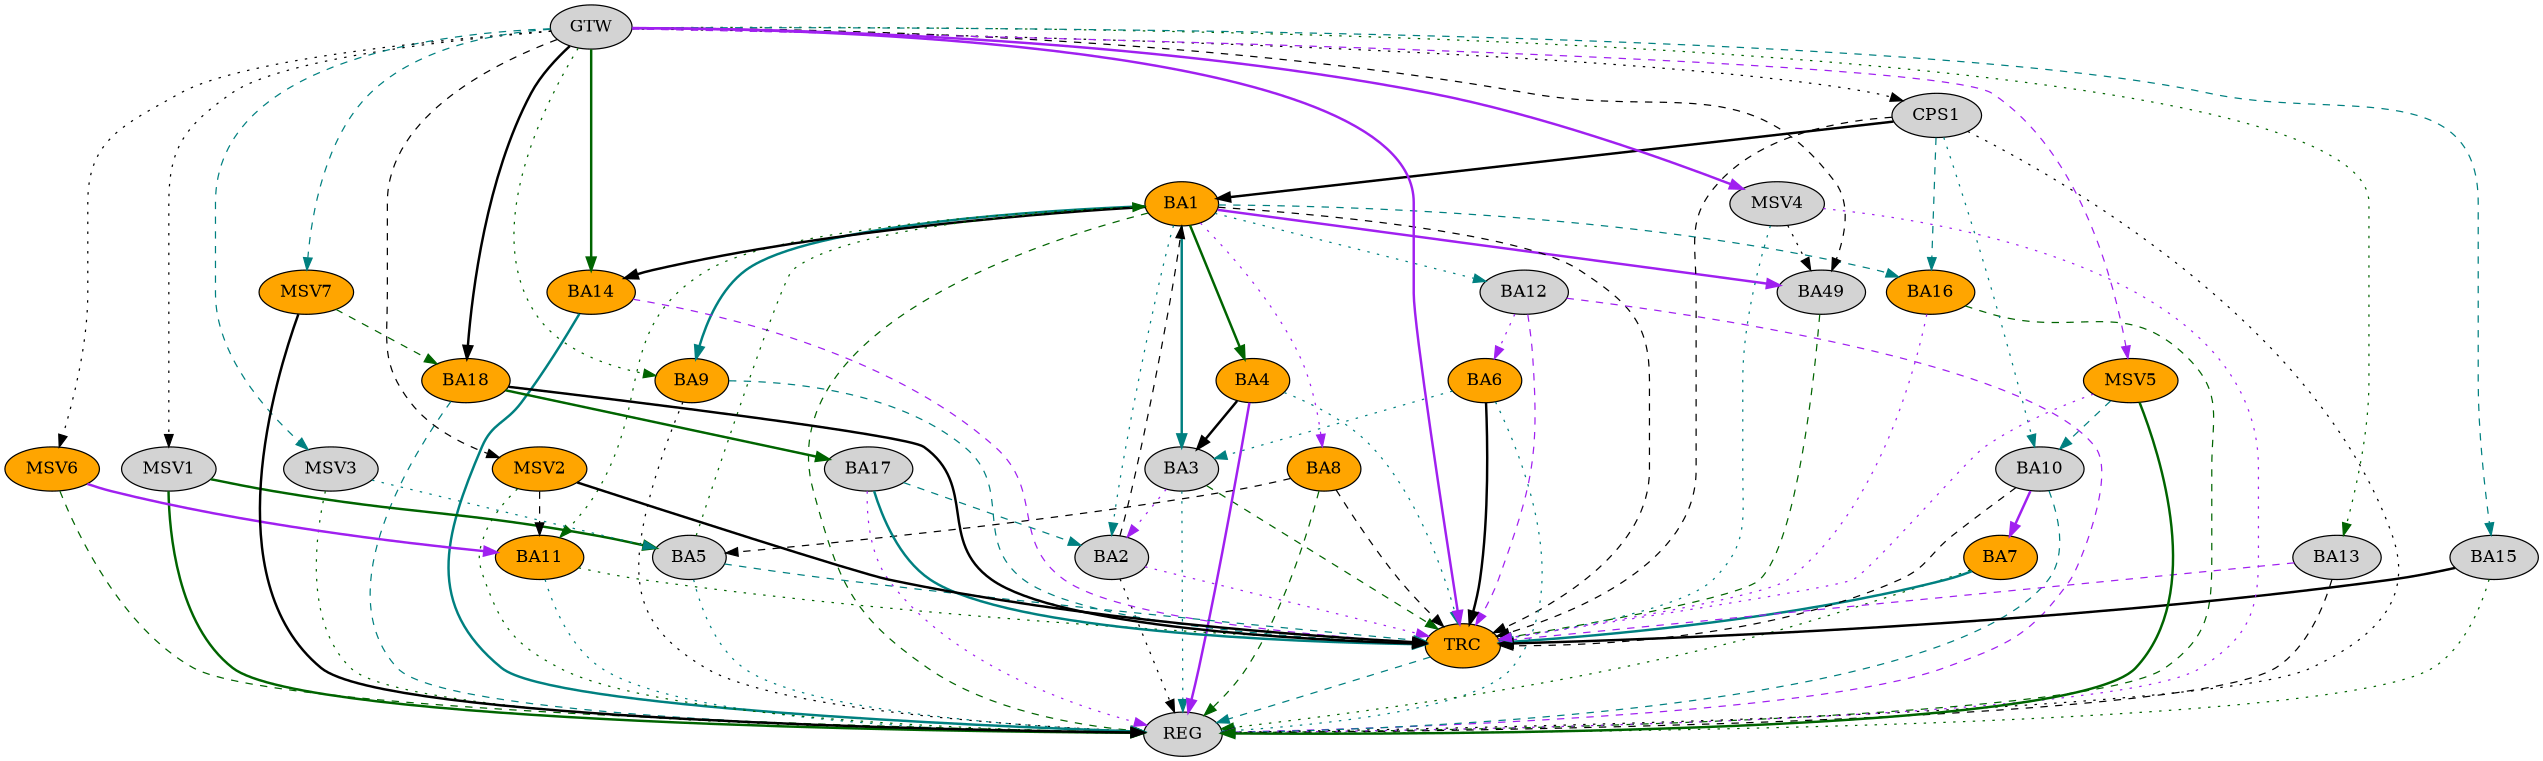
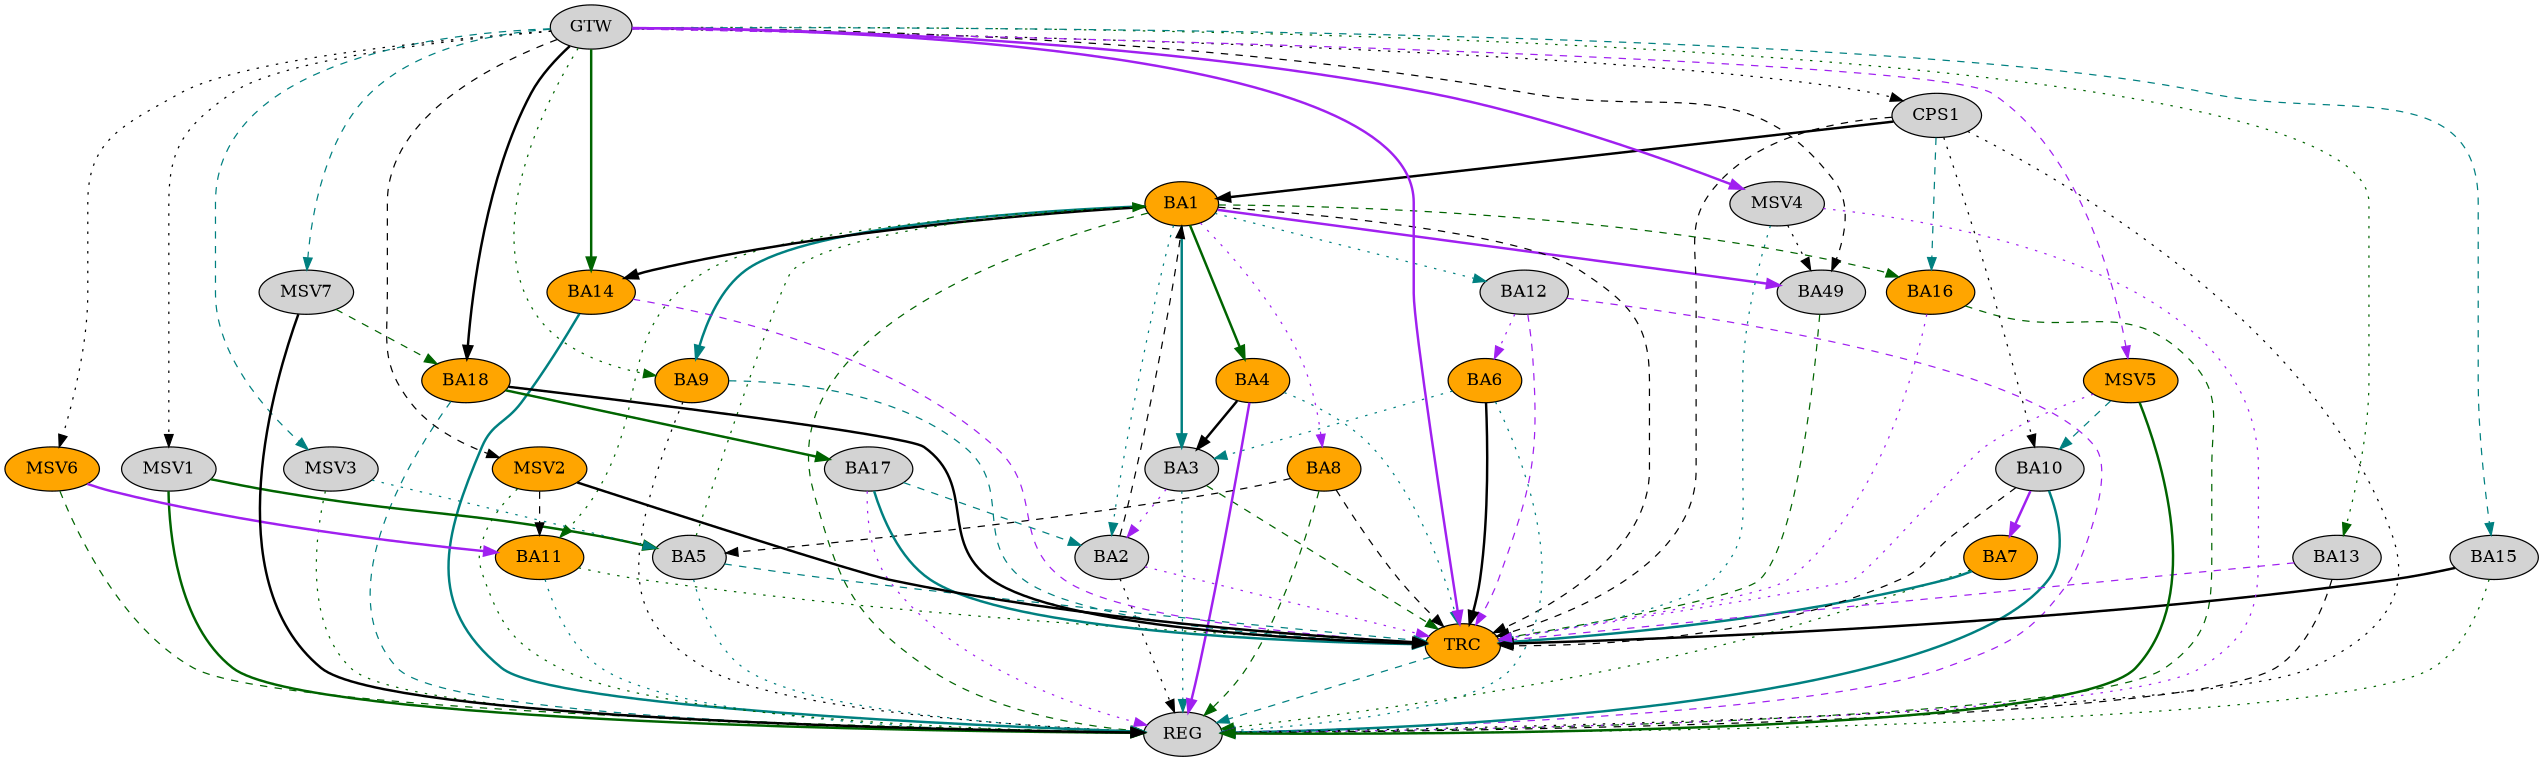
(1555, 221) -> (1555, 221)
(1990, 285) -> (1990, 285)
(306, 292) -> (306, 292)
(1700, 699) -> (1700, 699)
